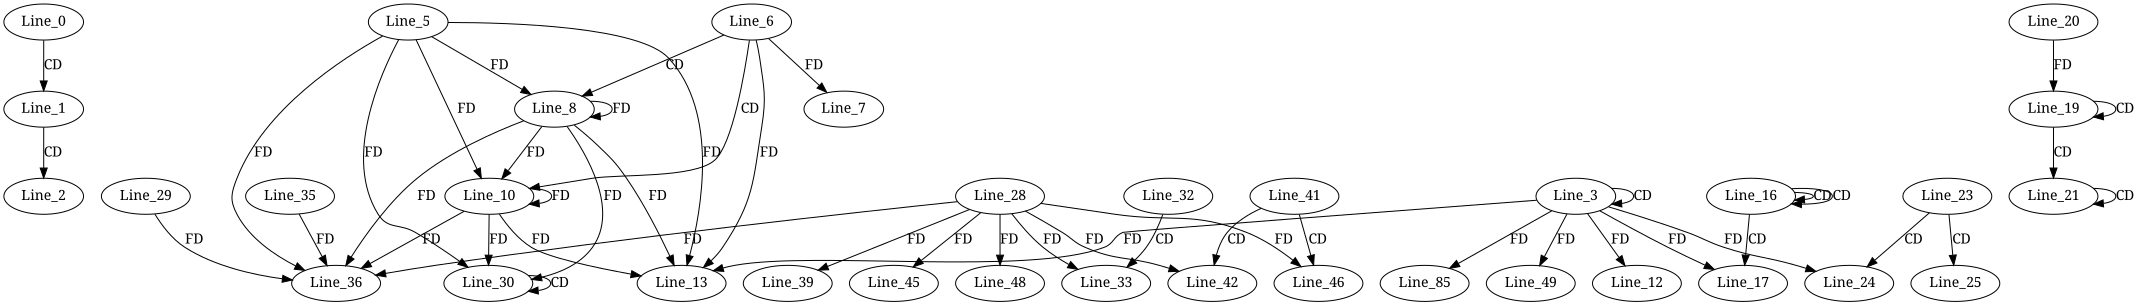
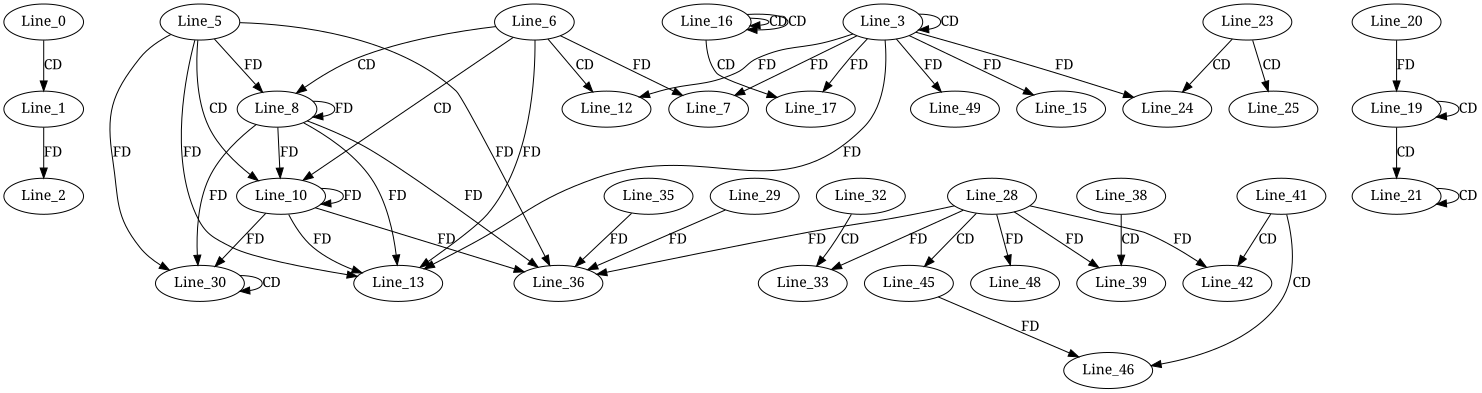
none -> (567, 61)
none -> (800, 64)
(467, 109) -> (218, 109)
(53, 153) -> (53, 153)
none -> (1121, 196)
(1171, 218) -> (1004, 325)
(963, 240) -> (965, 240)
(1425, 283) -> (1061, 109)
